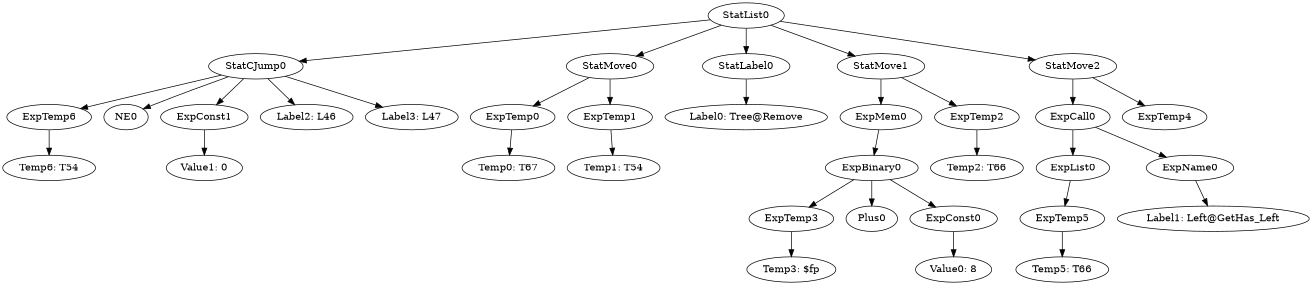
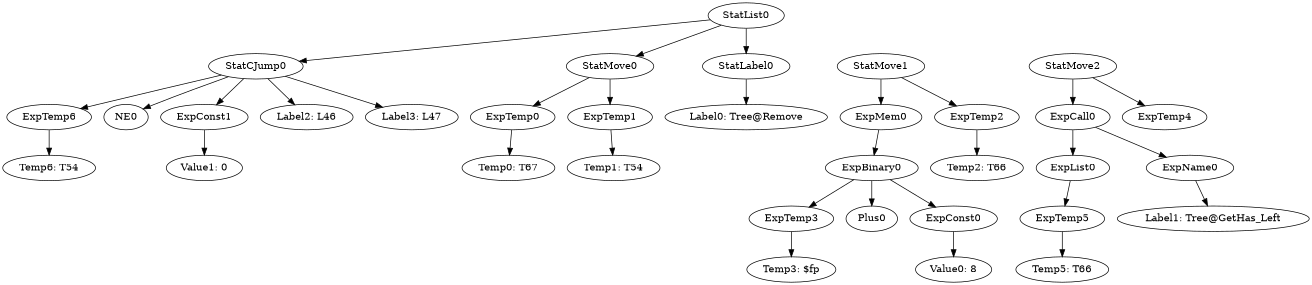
(810, 39) -> none
(904, 40) -> none
(1213, 219) -> (1213, 219)
